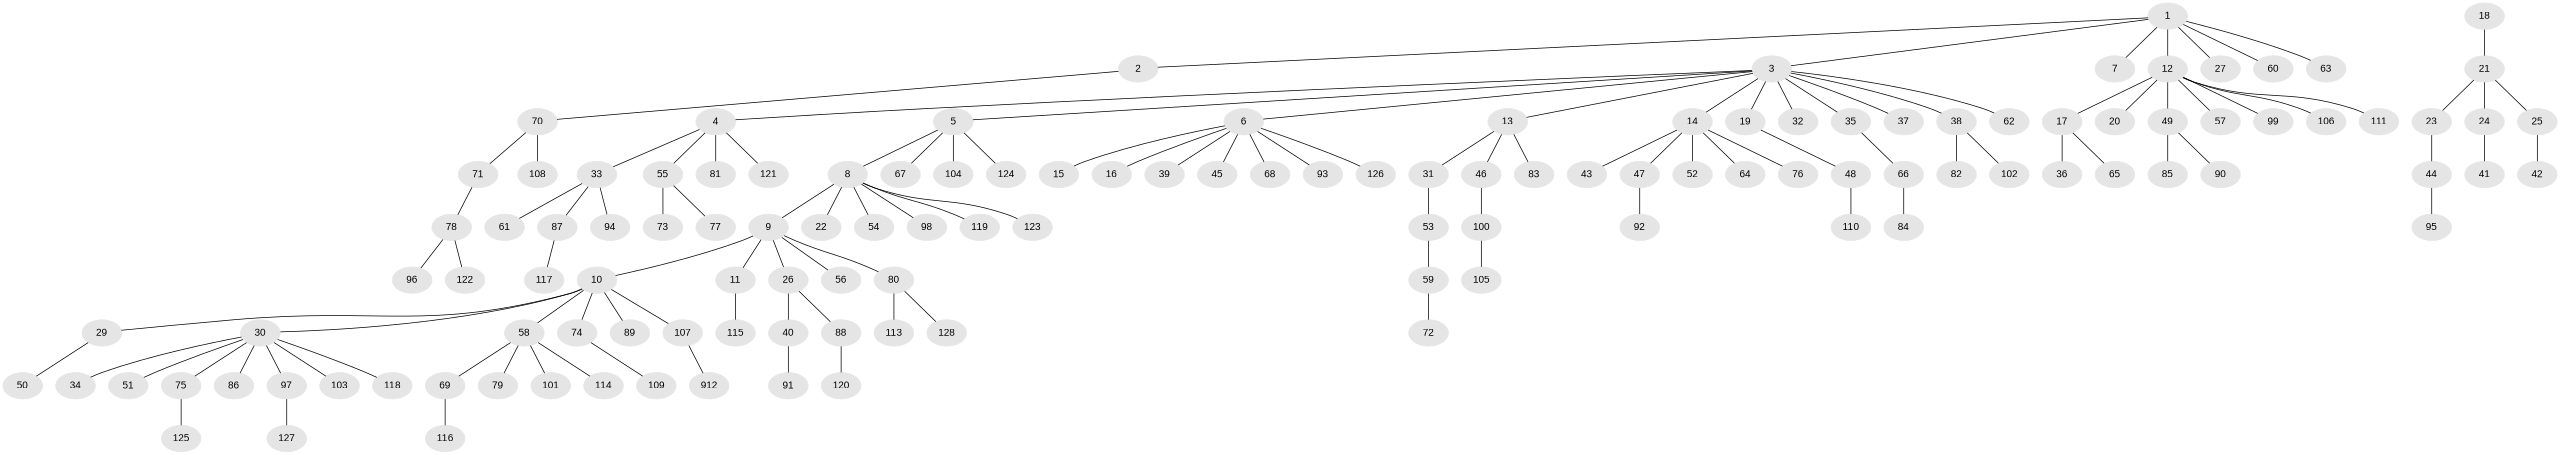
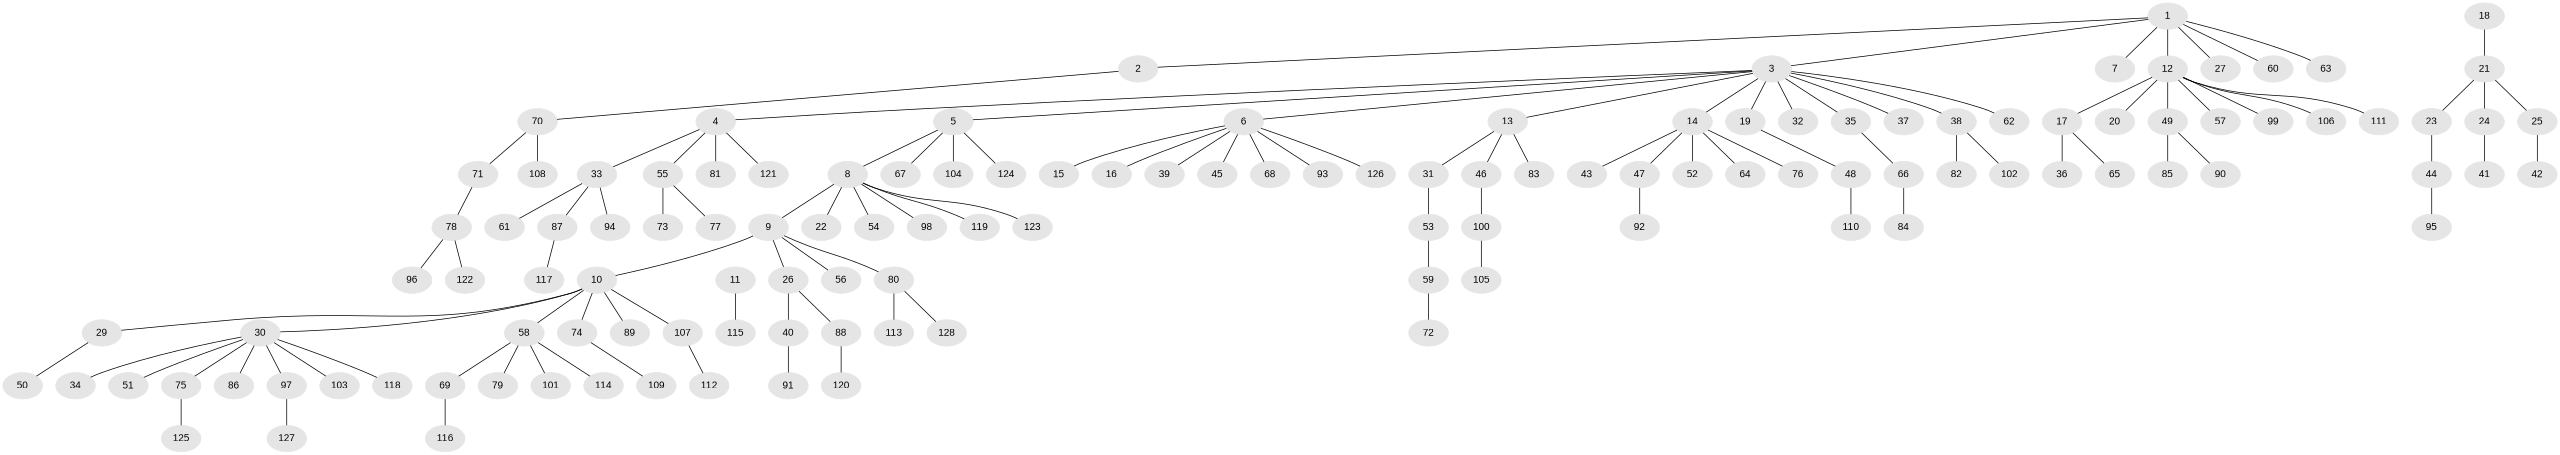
(752, 254) -> none
(709, 386) -> (709, 386)
